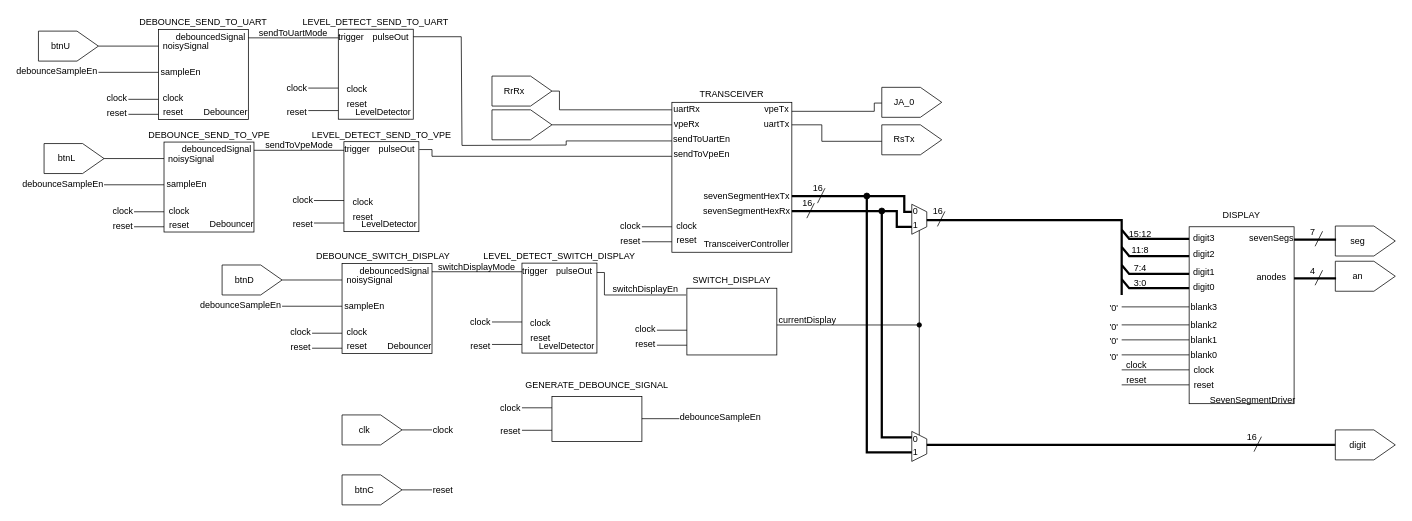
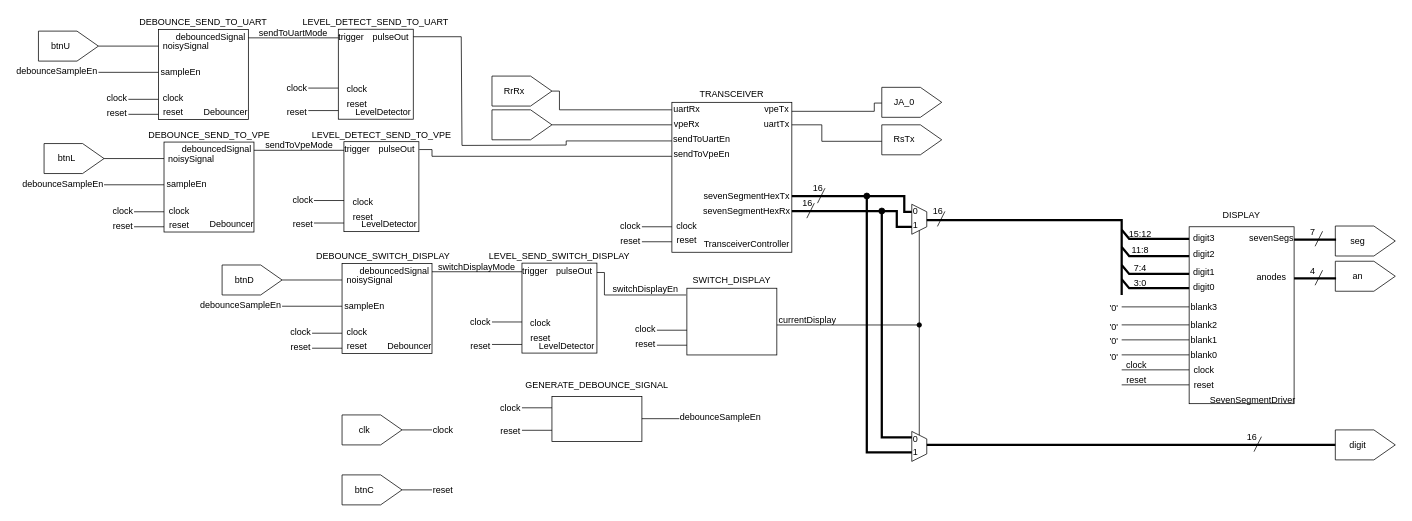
(559, 257) -> (559, 257)
